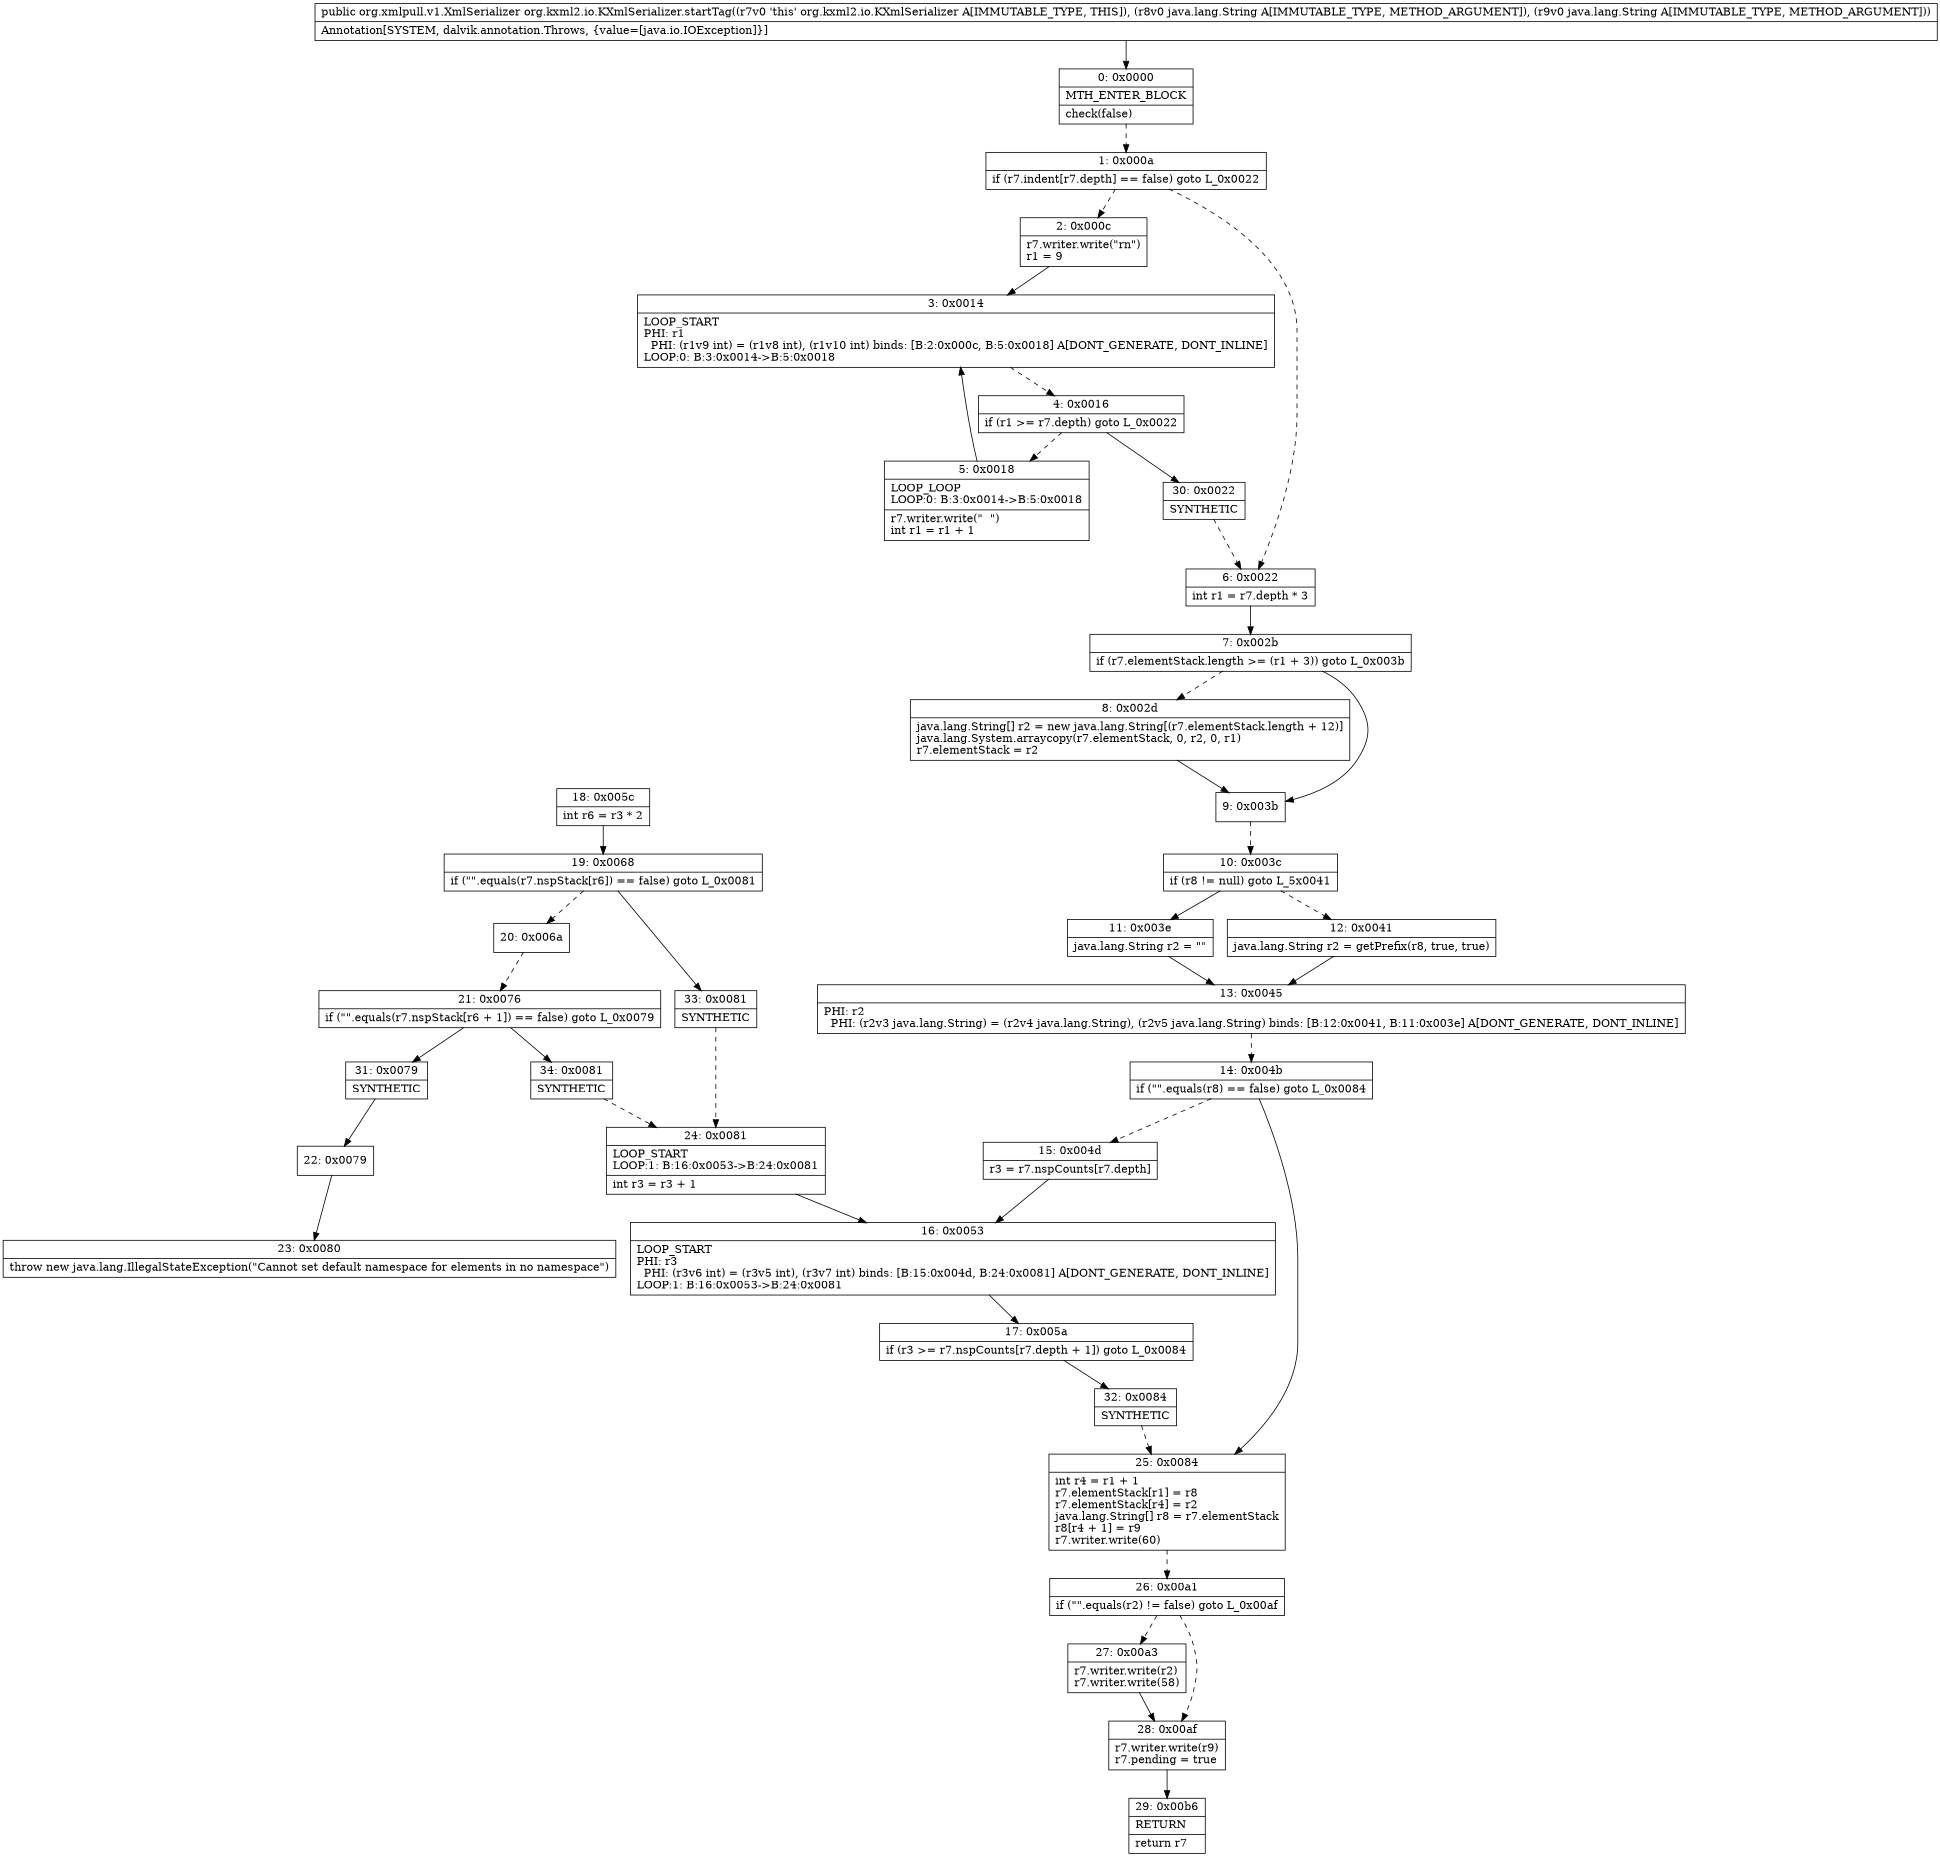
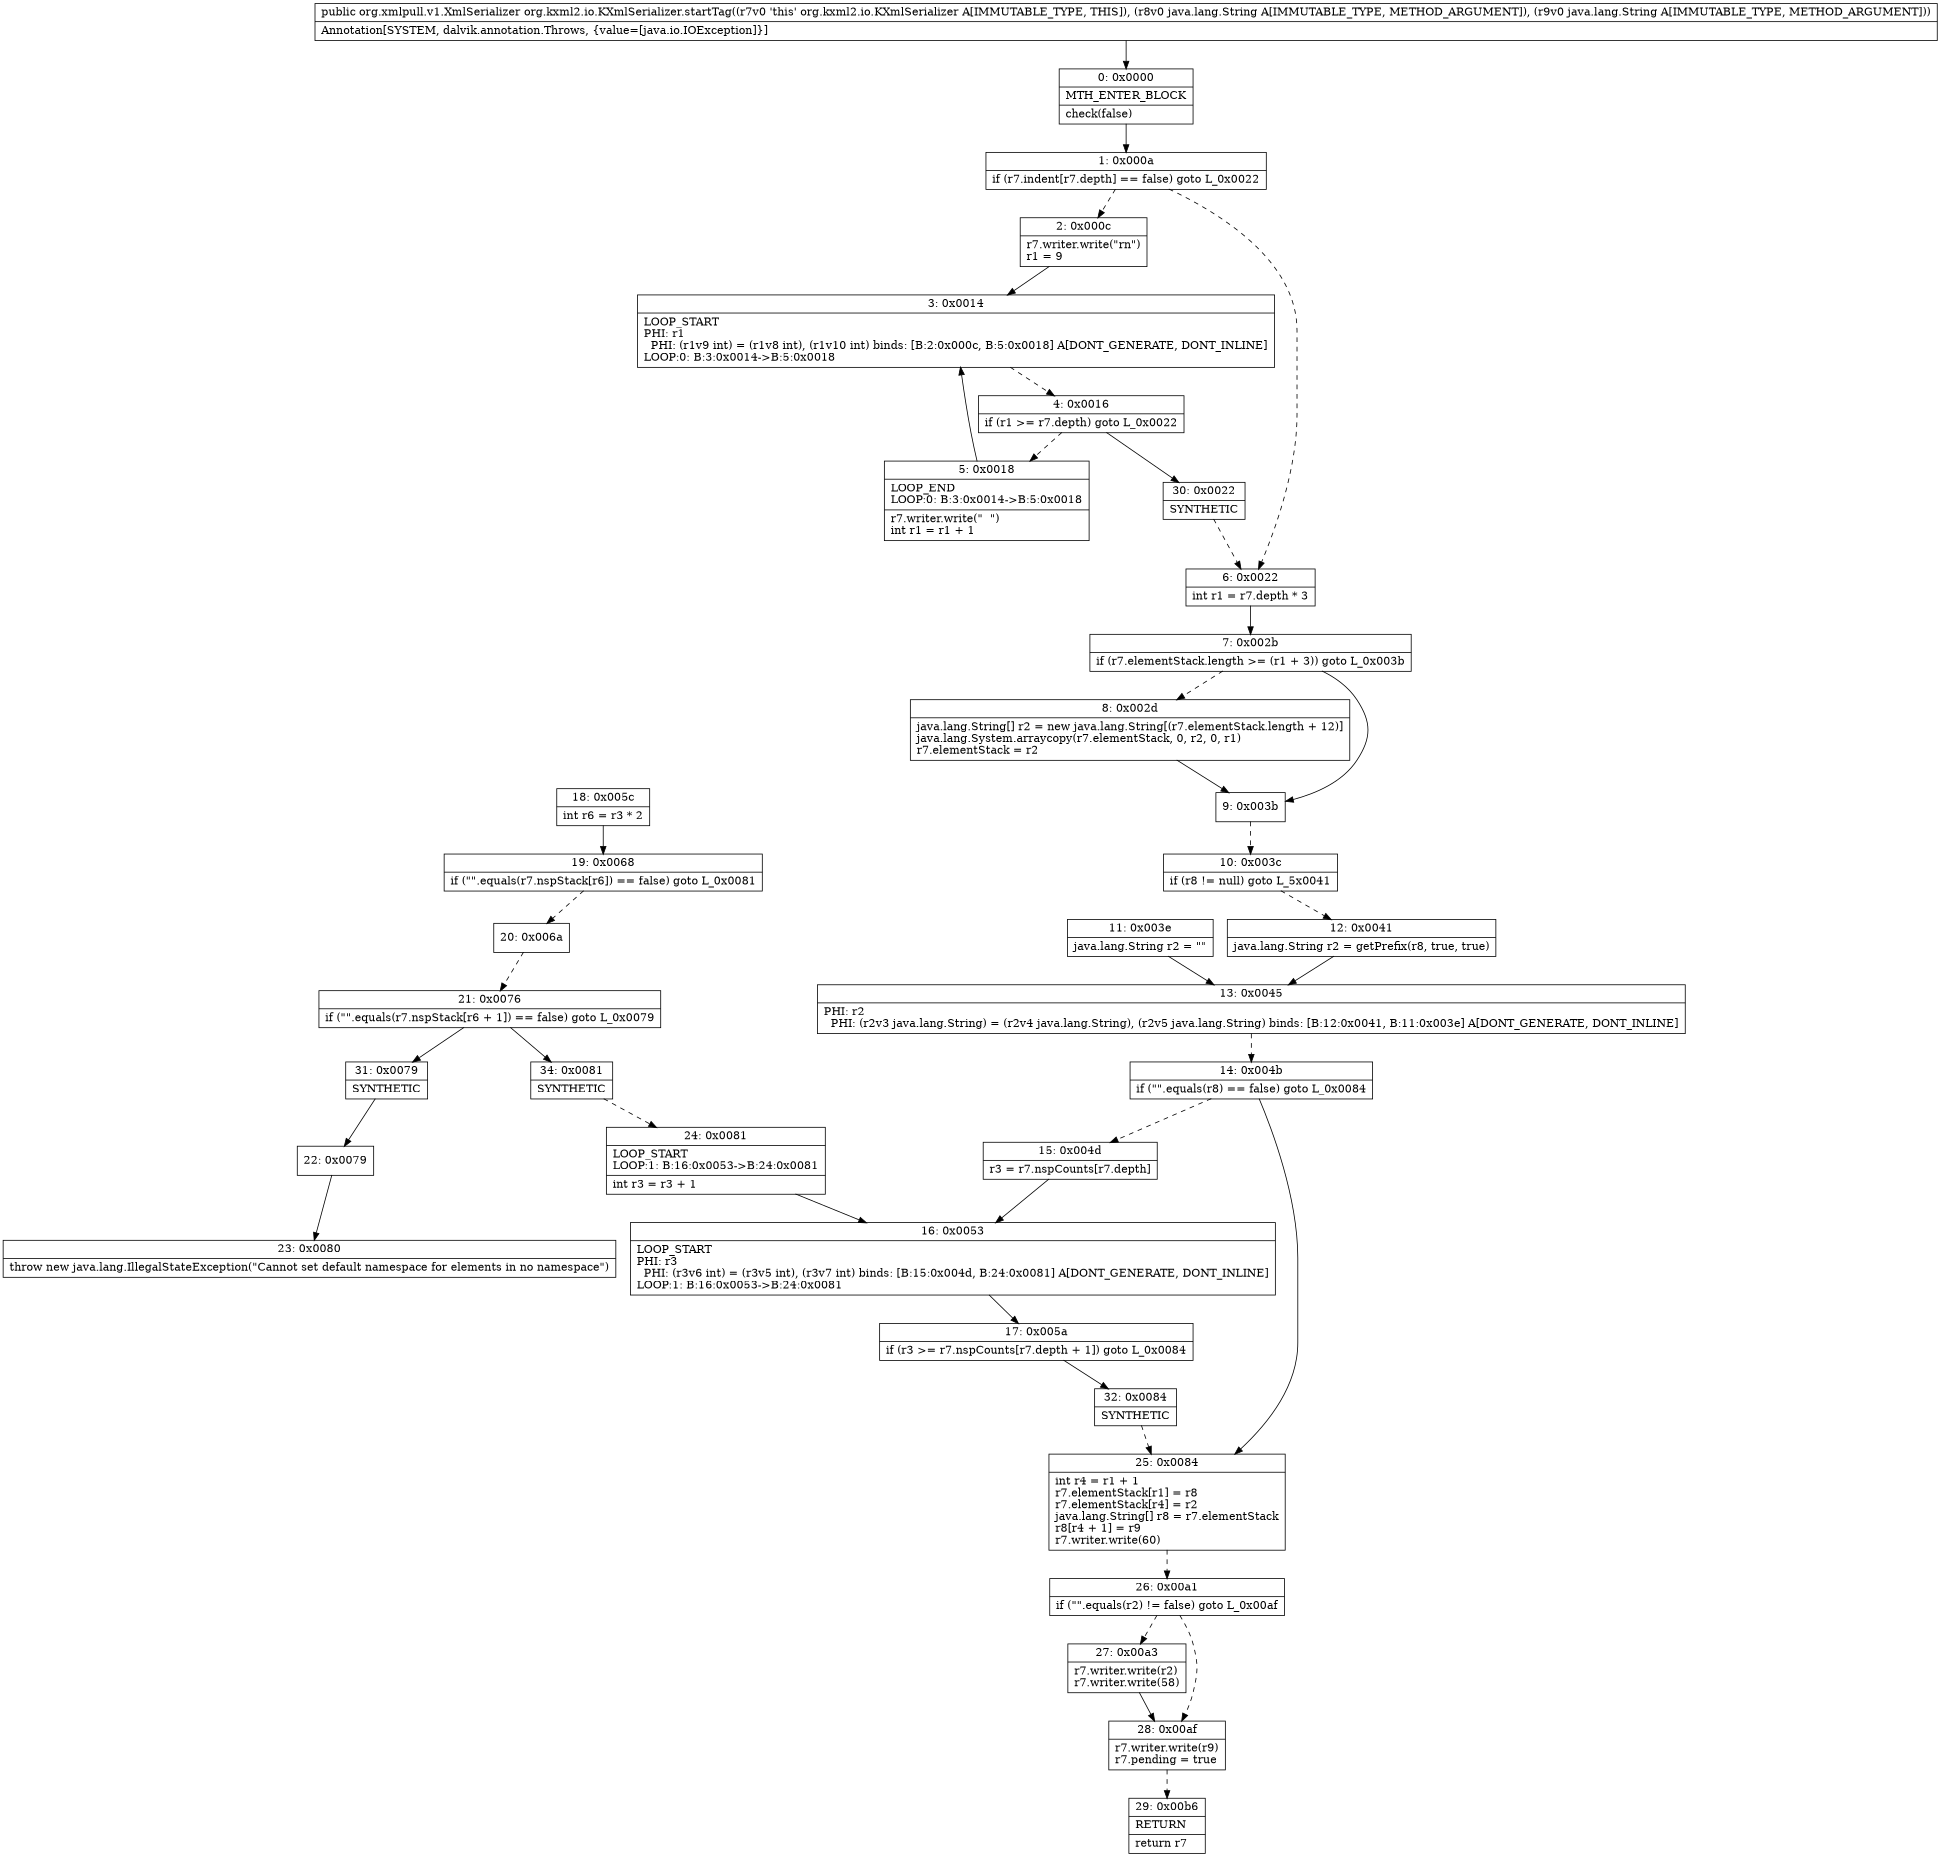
(1126, 134) -> (1126, 134)
(926, 488) -> (923, 488)
(1199, 903) -> none
(716, 1009) -> none
(1167, 1780) -> (1167, 1780)
